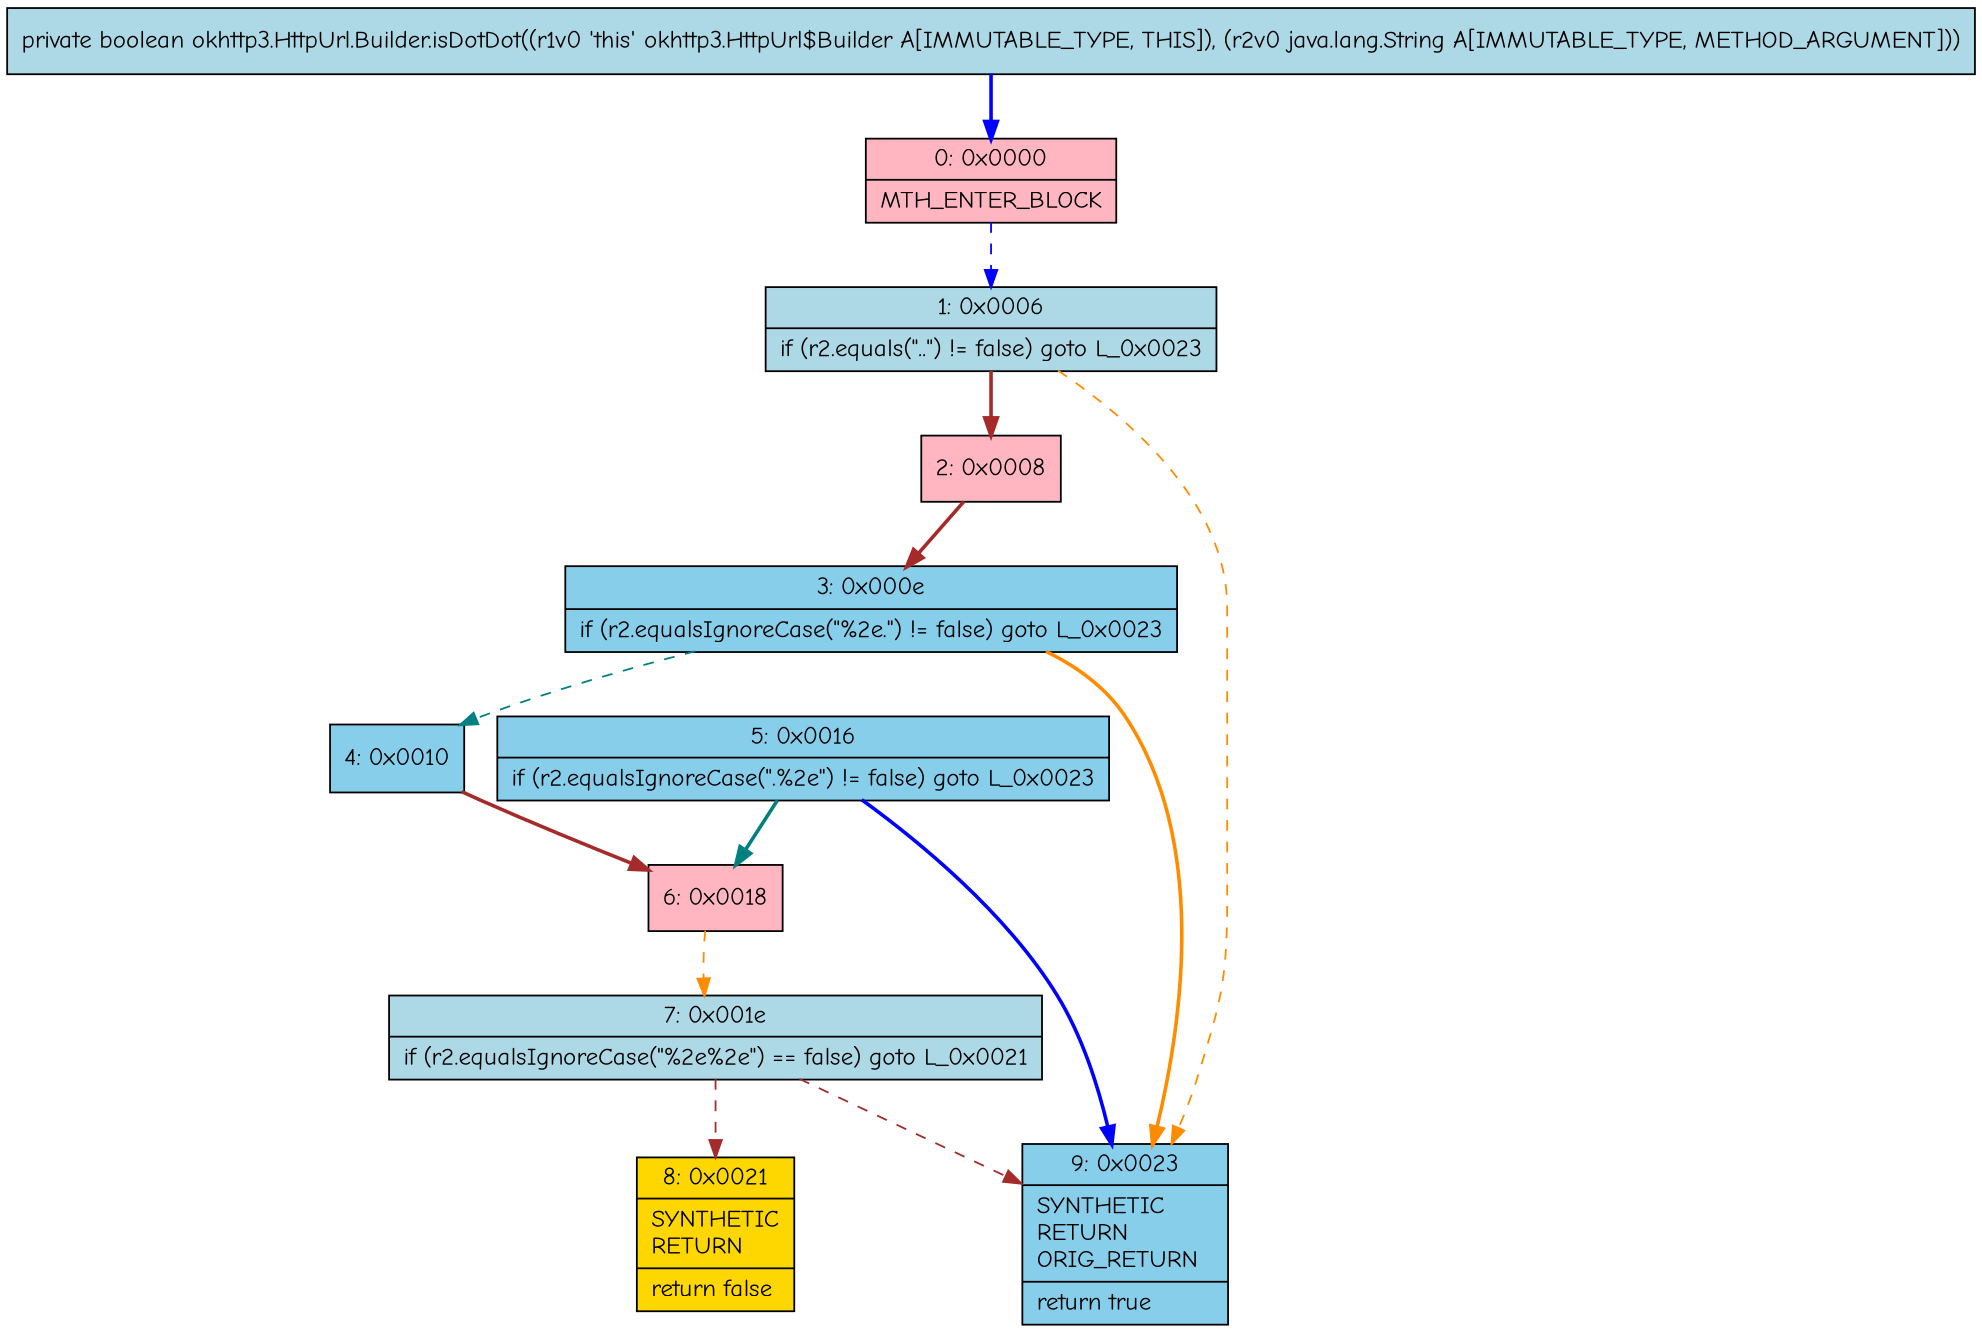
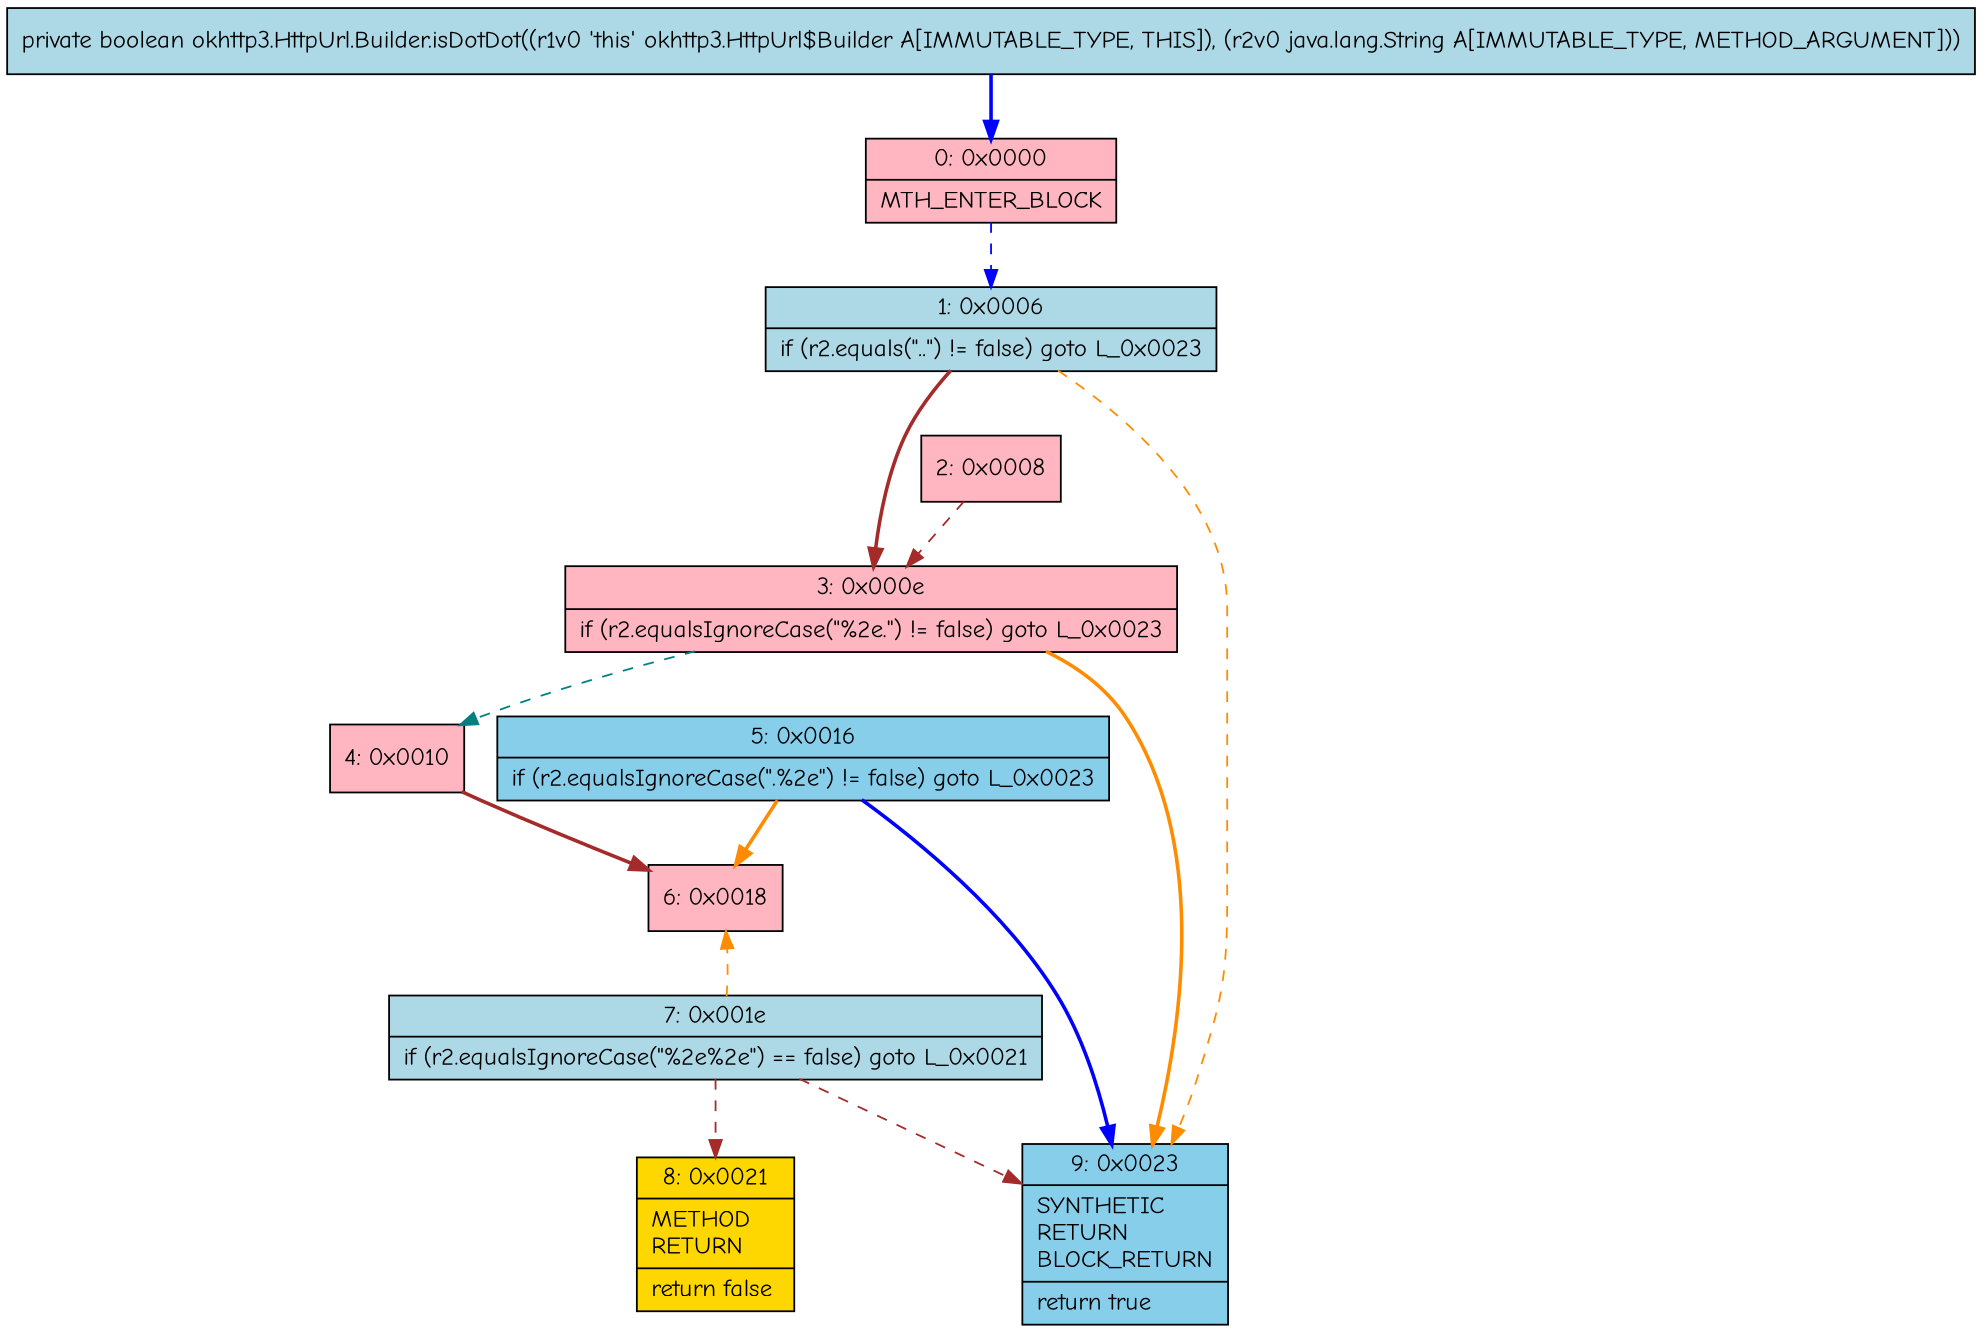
(991, 394) -> (898, 453)
(941, 527) -> (941, 527)
(871, 609) -> (871, 609)
(397, 758) -> (397, 758)
(761, 825) -> (761, 825)
(704, 954) -> (728, 972)
(716, 1219) -> (701, 1219)
(1118, 1259) -> (1125, 1259)
